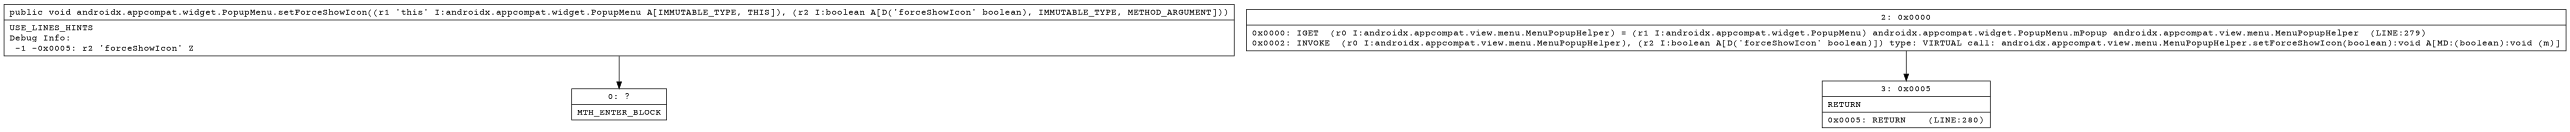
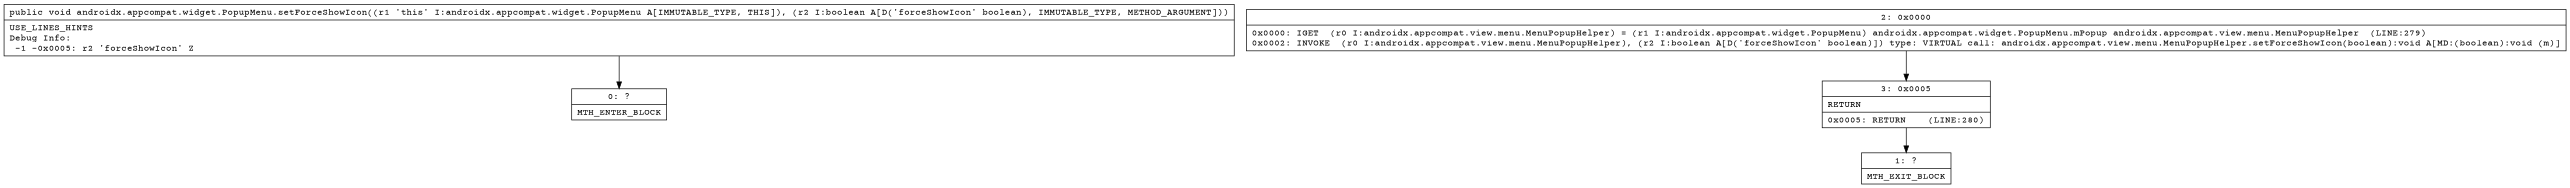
none -> (1906, 168)
